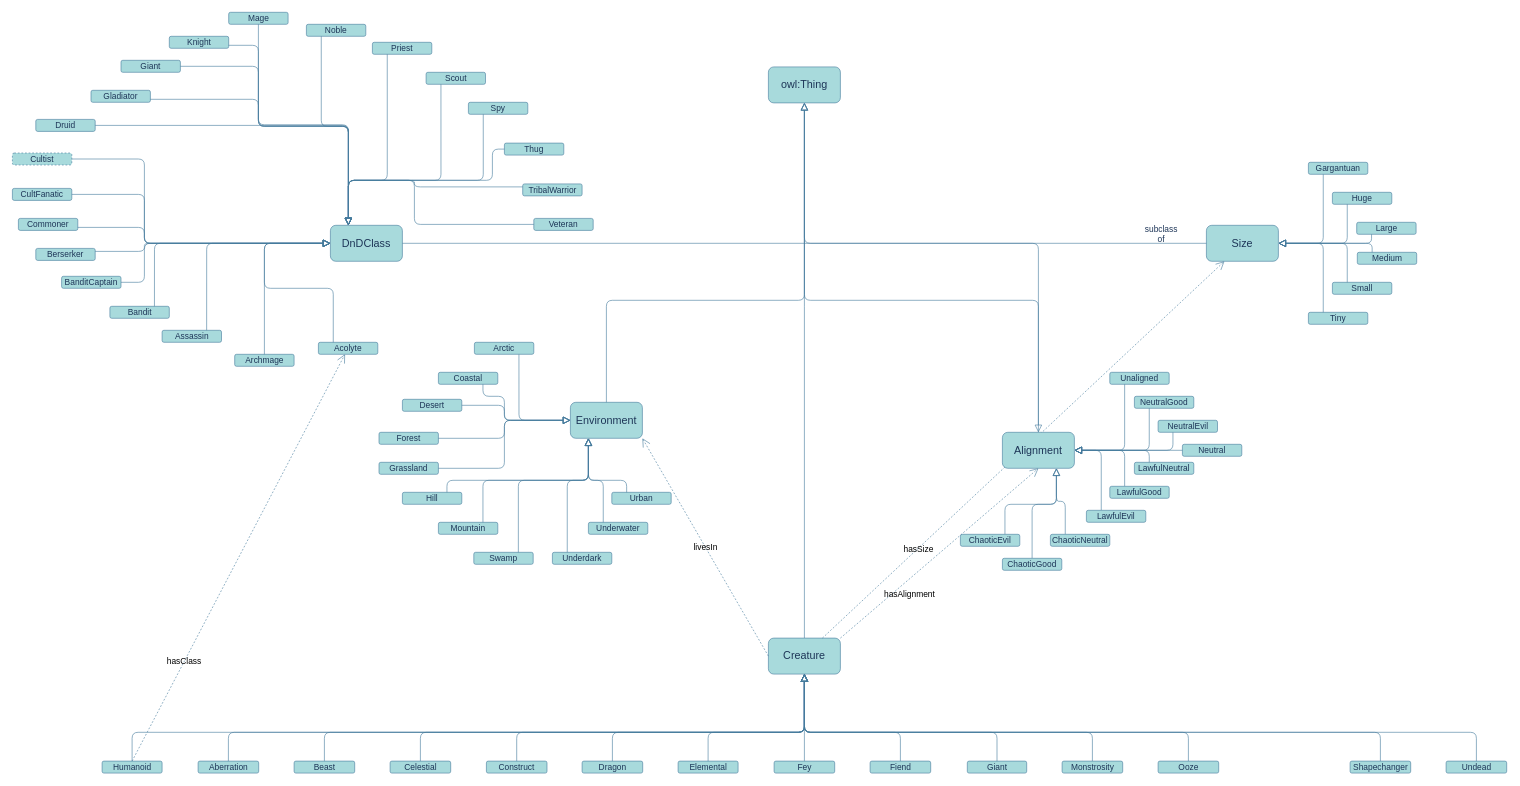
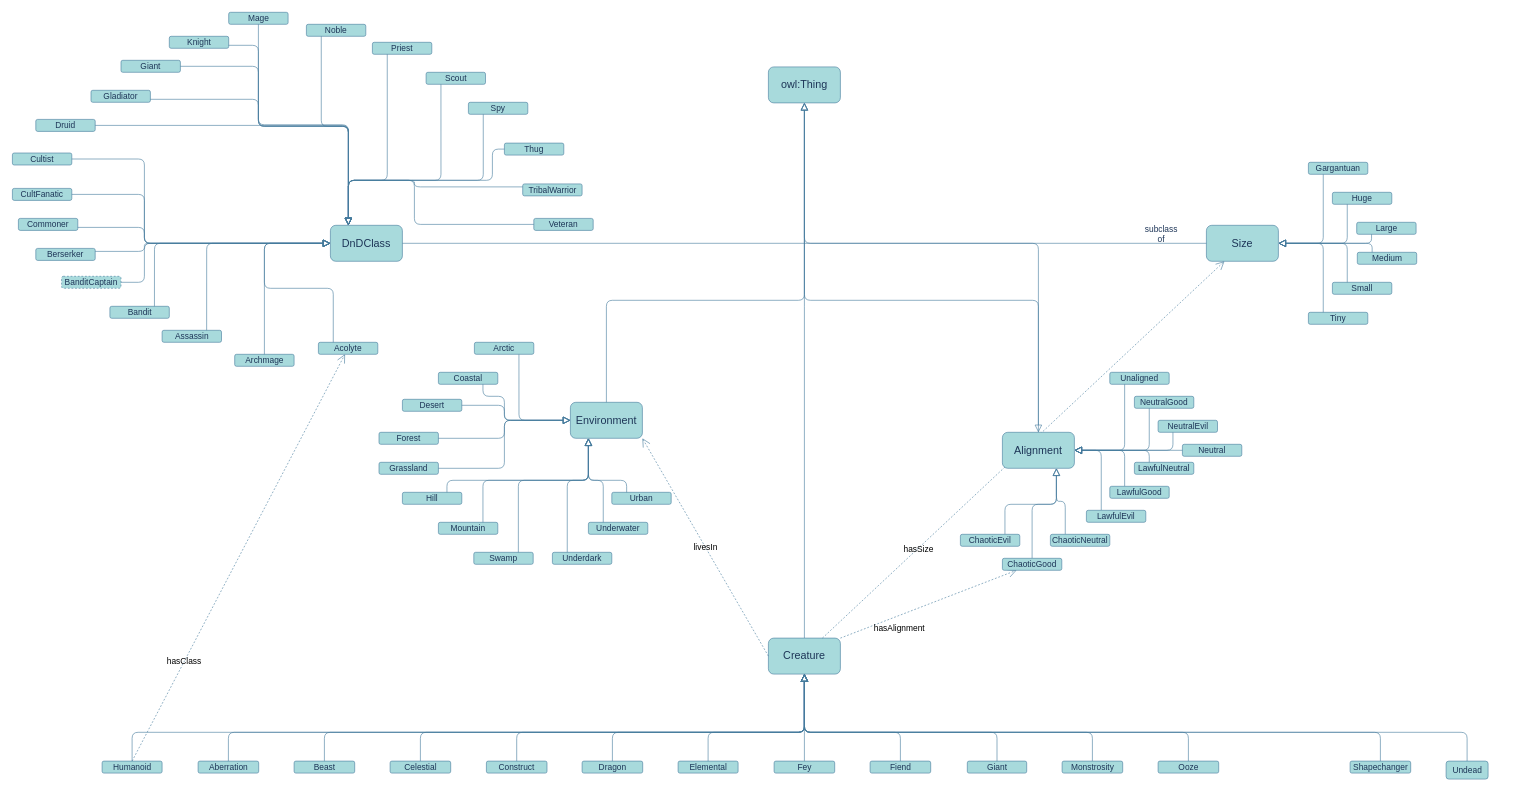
(42, 159) -> (42, 159)
(91, 282) -> (91, 282)
(887, 598) -> (887, 620)
(1476, 767) -> (1467, 770)
